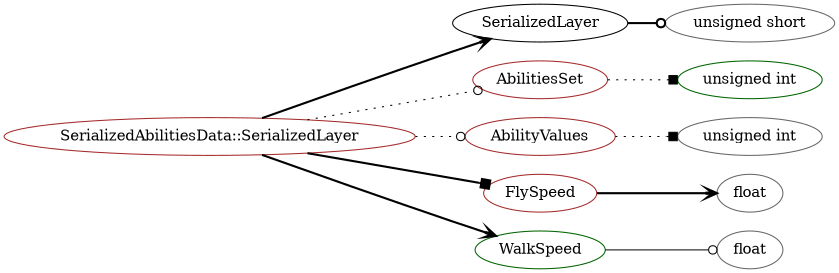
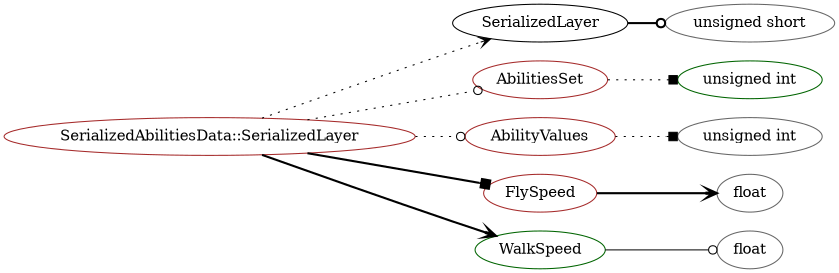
(371, 80) -> (371, 80)
